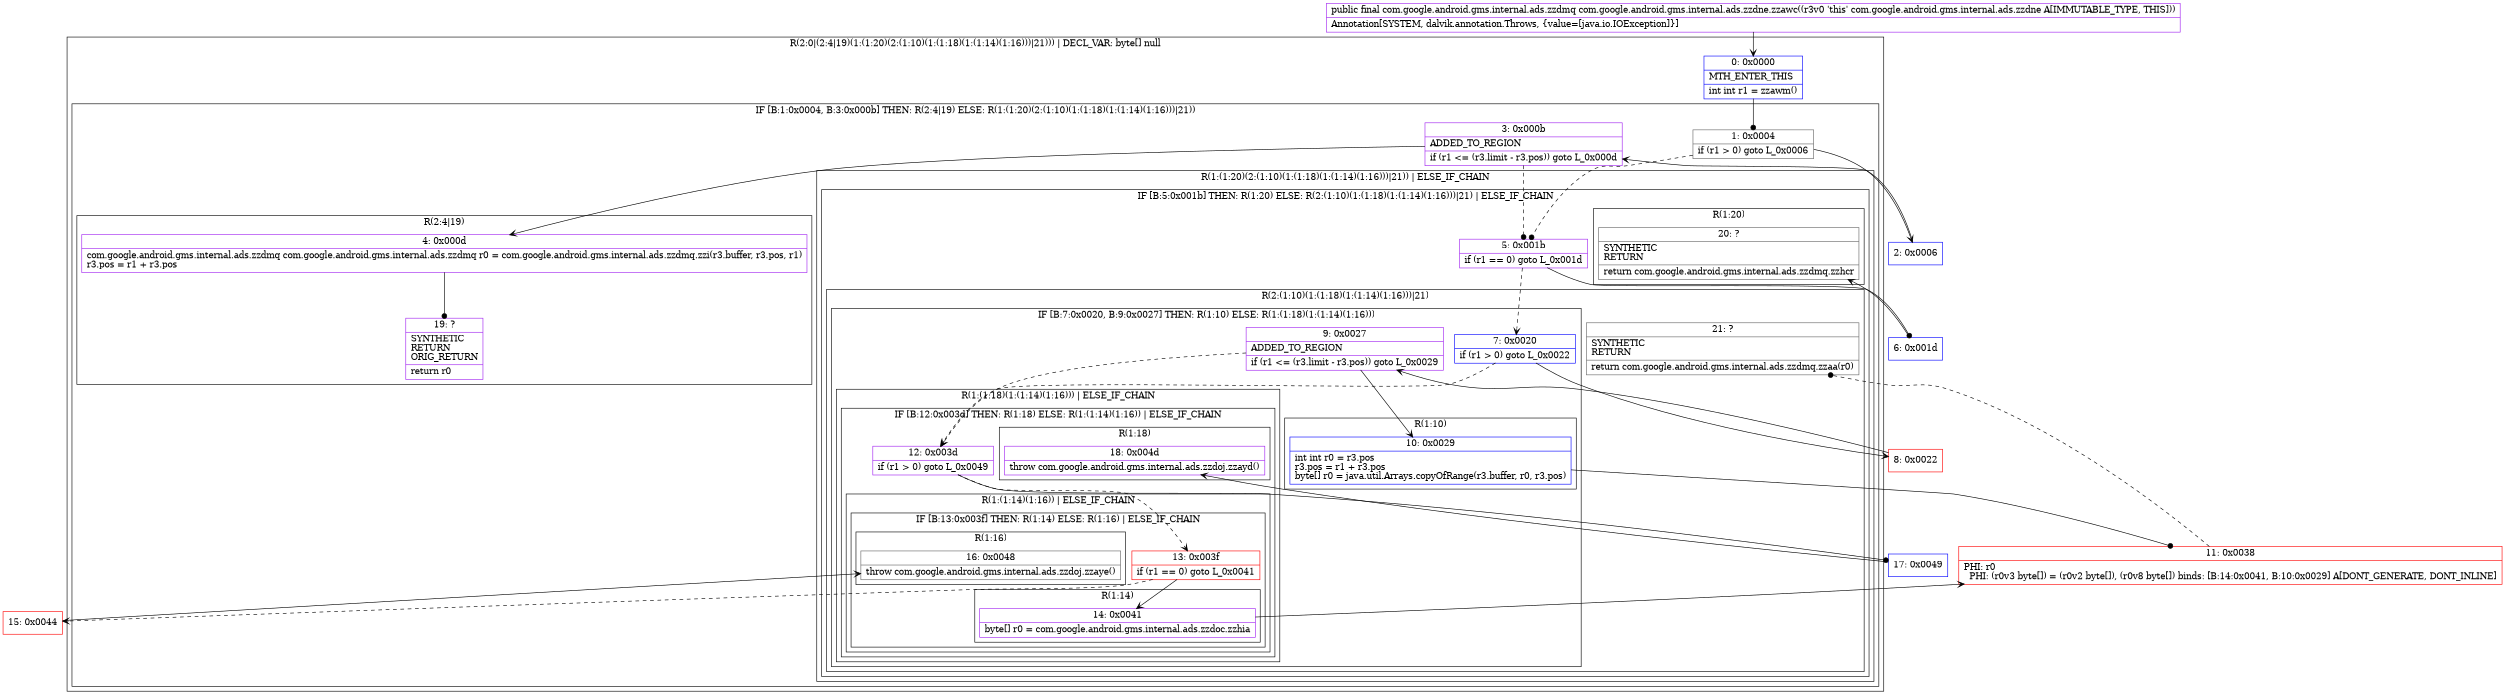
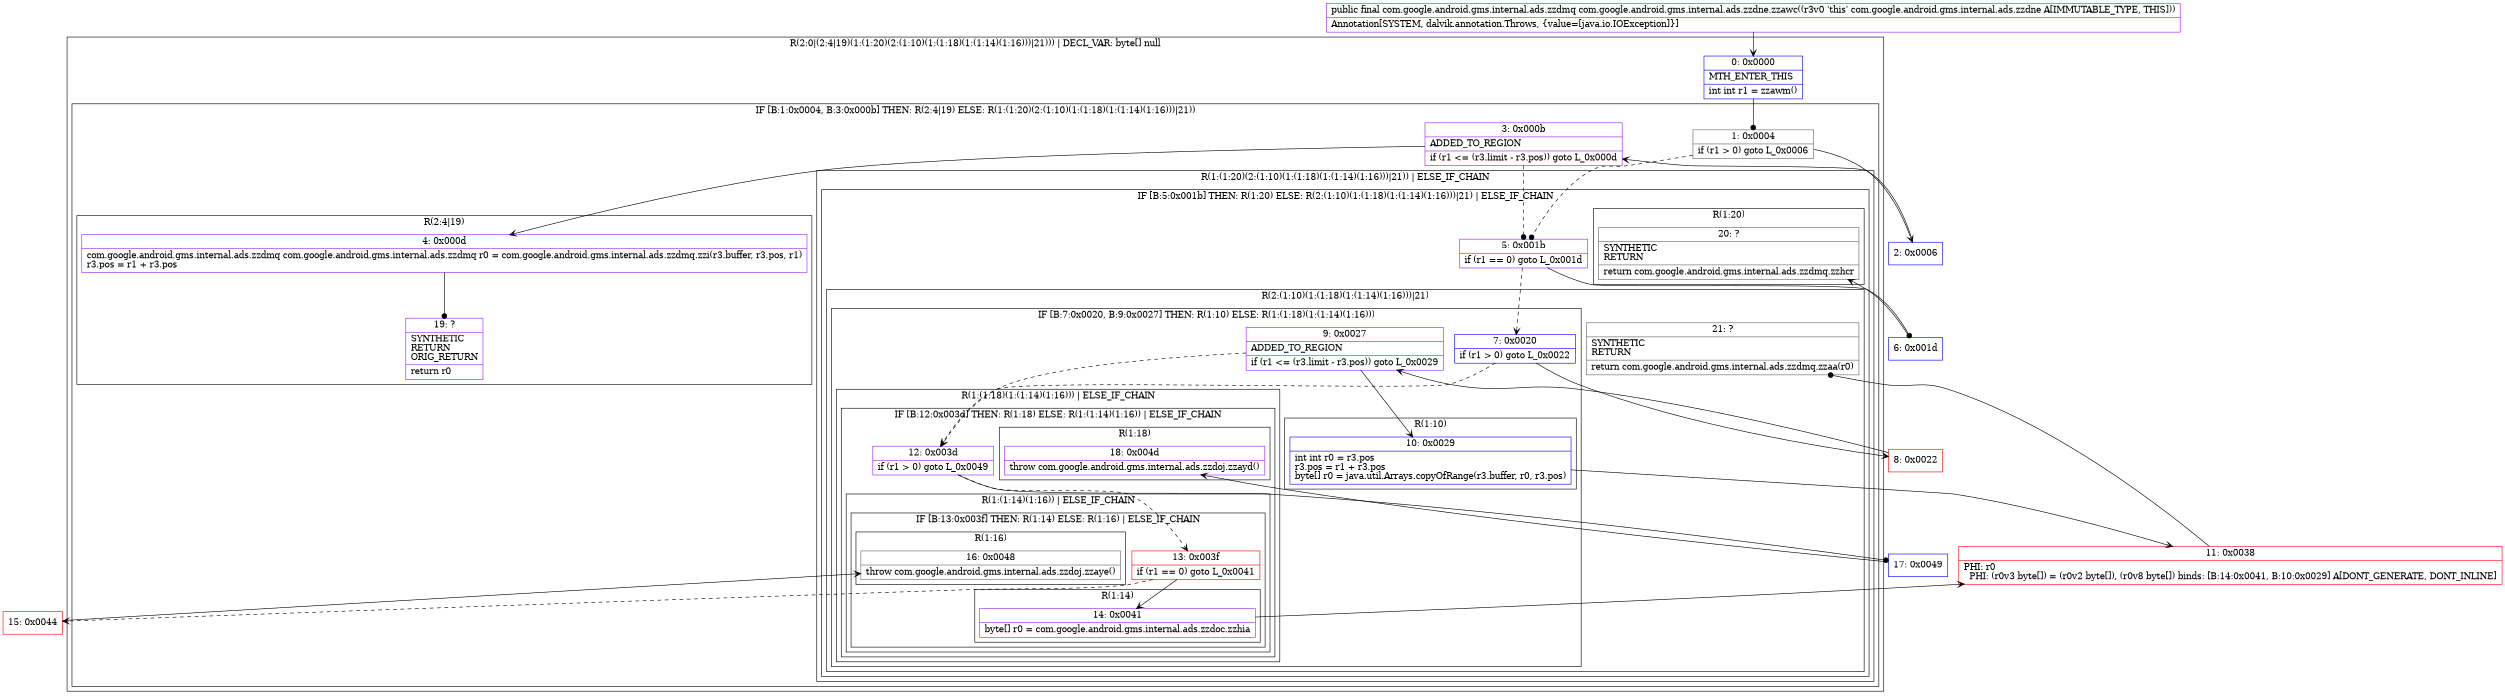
(2035, 427) -> (2035, 427)
(1857, 488) -> (1857, 488)
